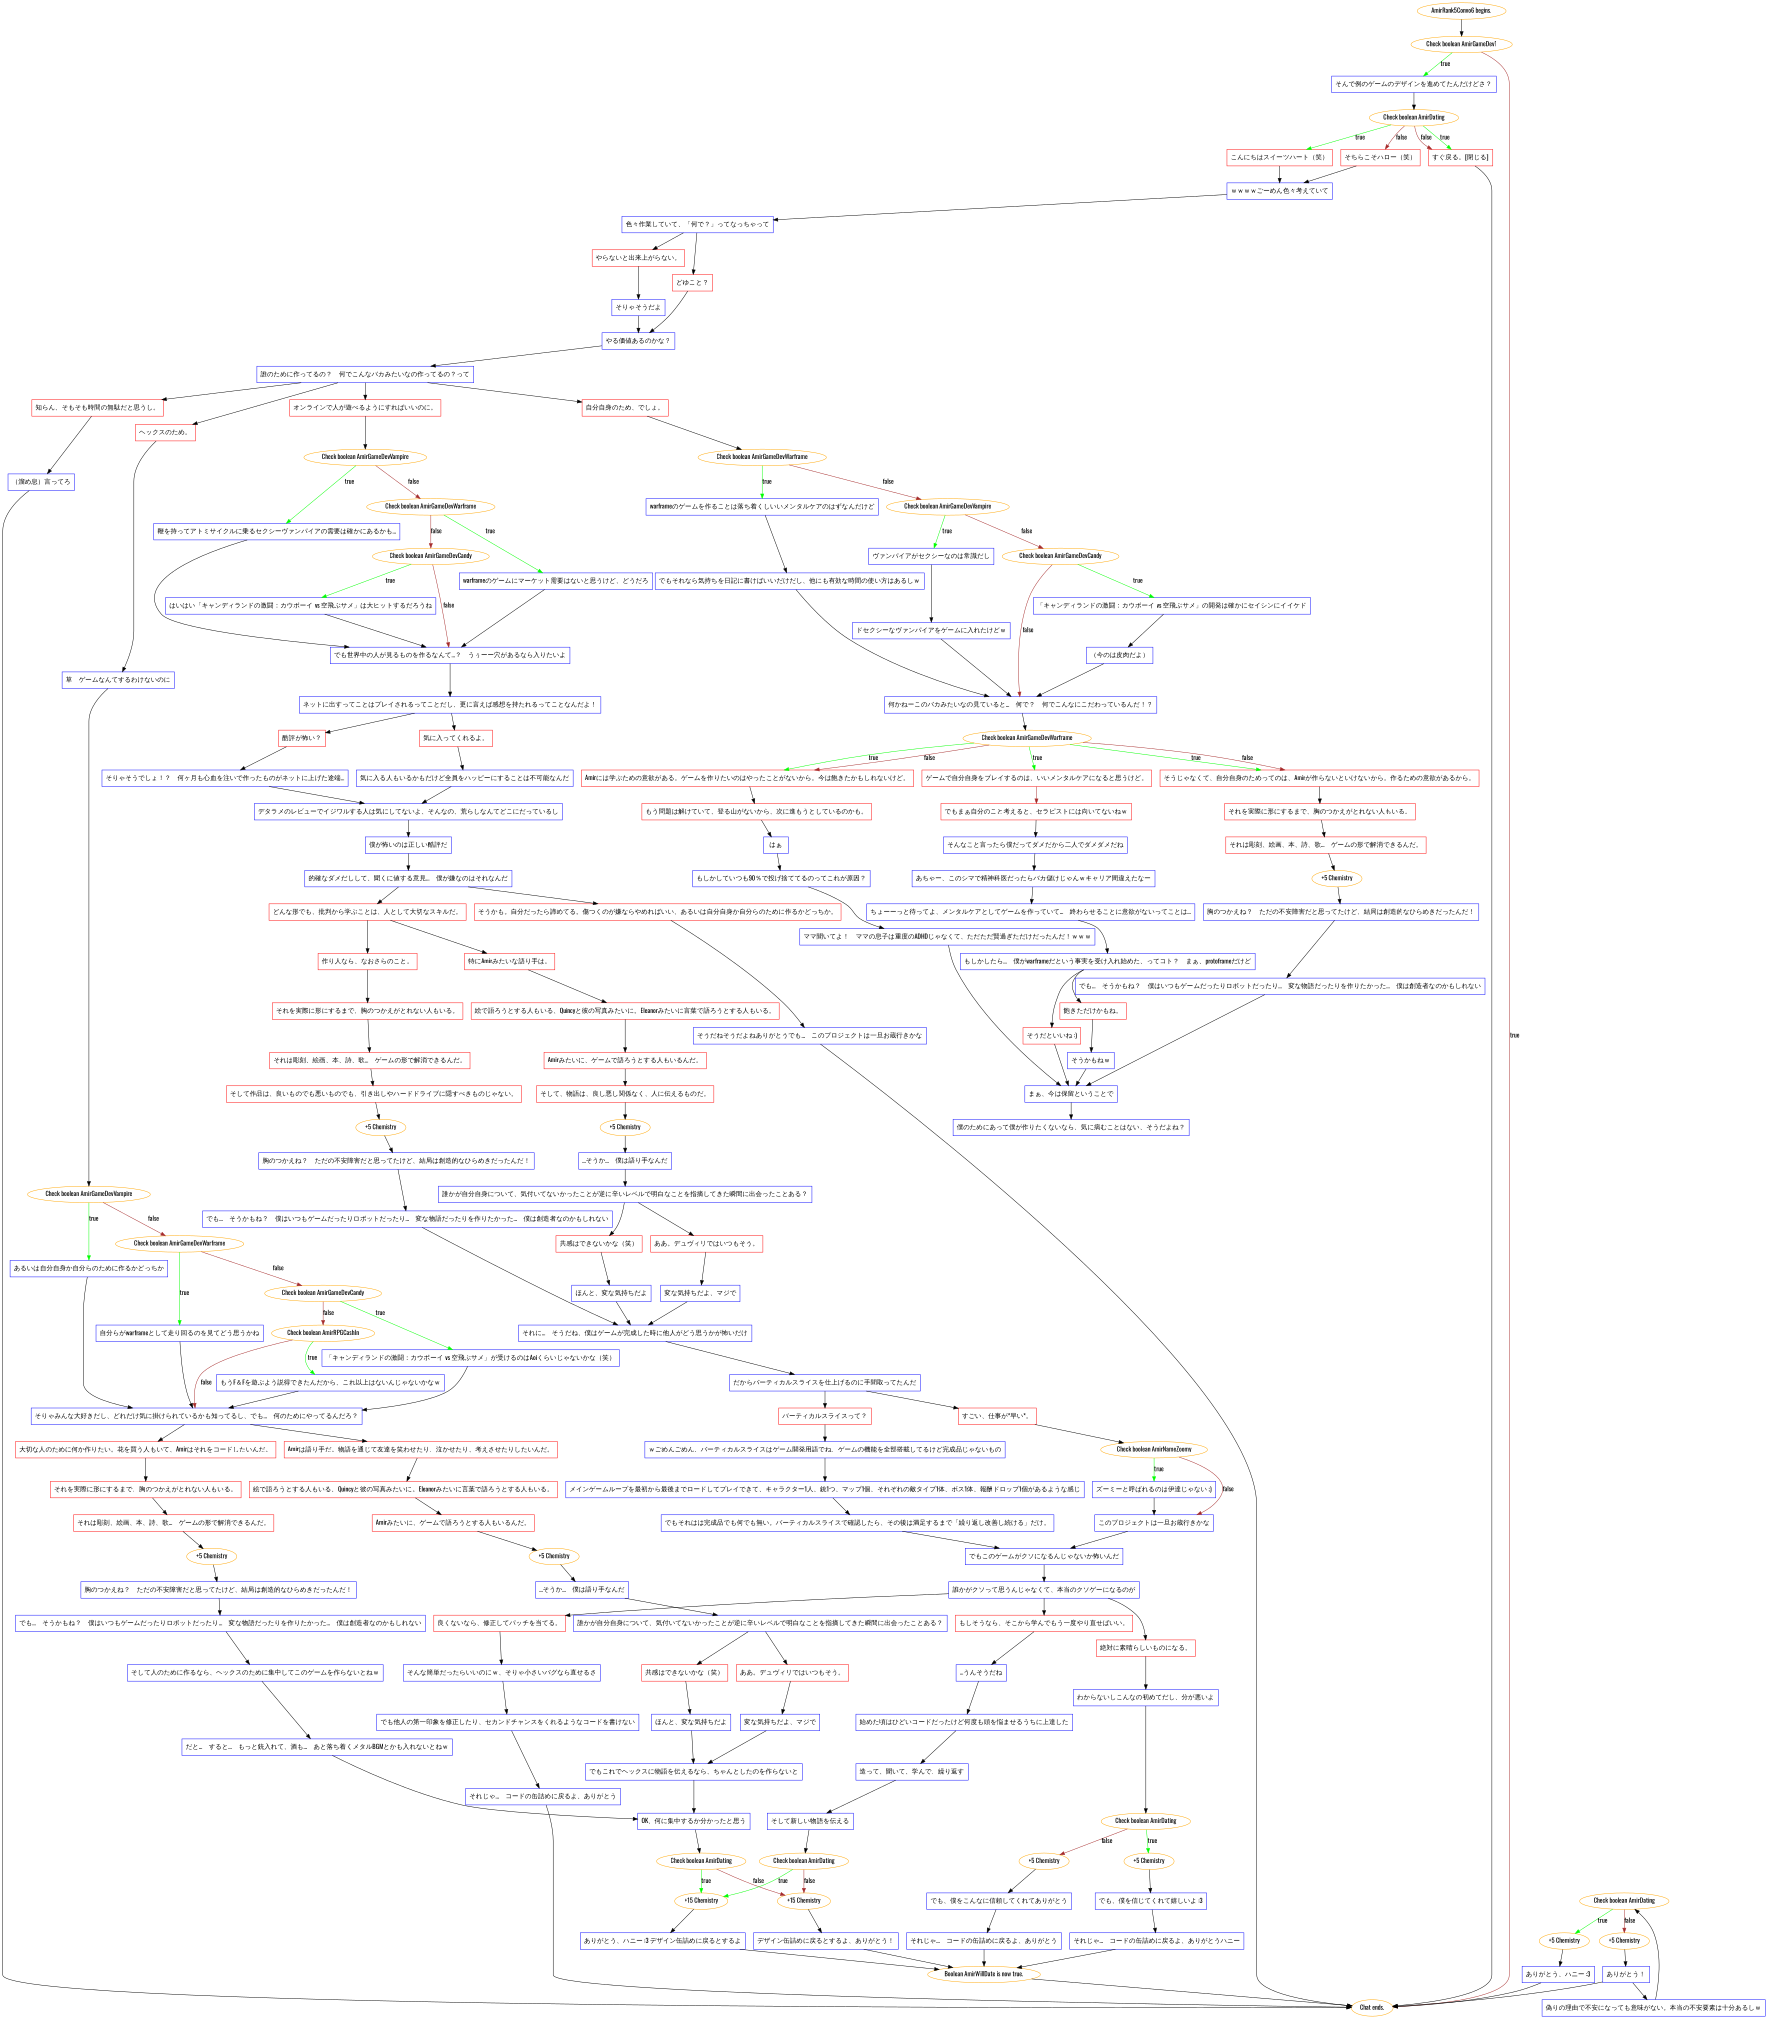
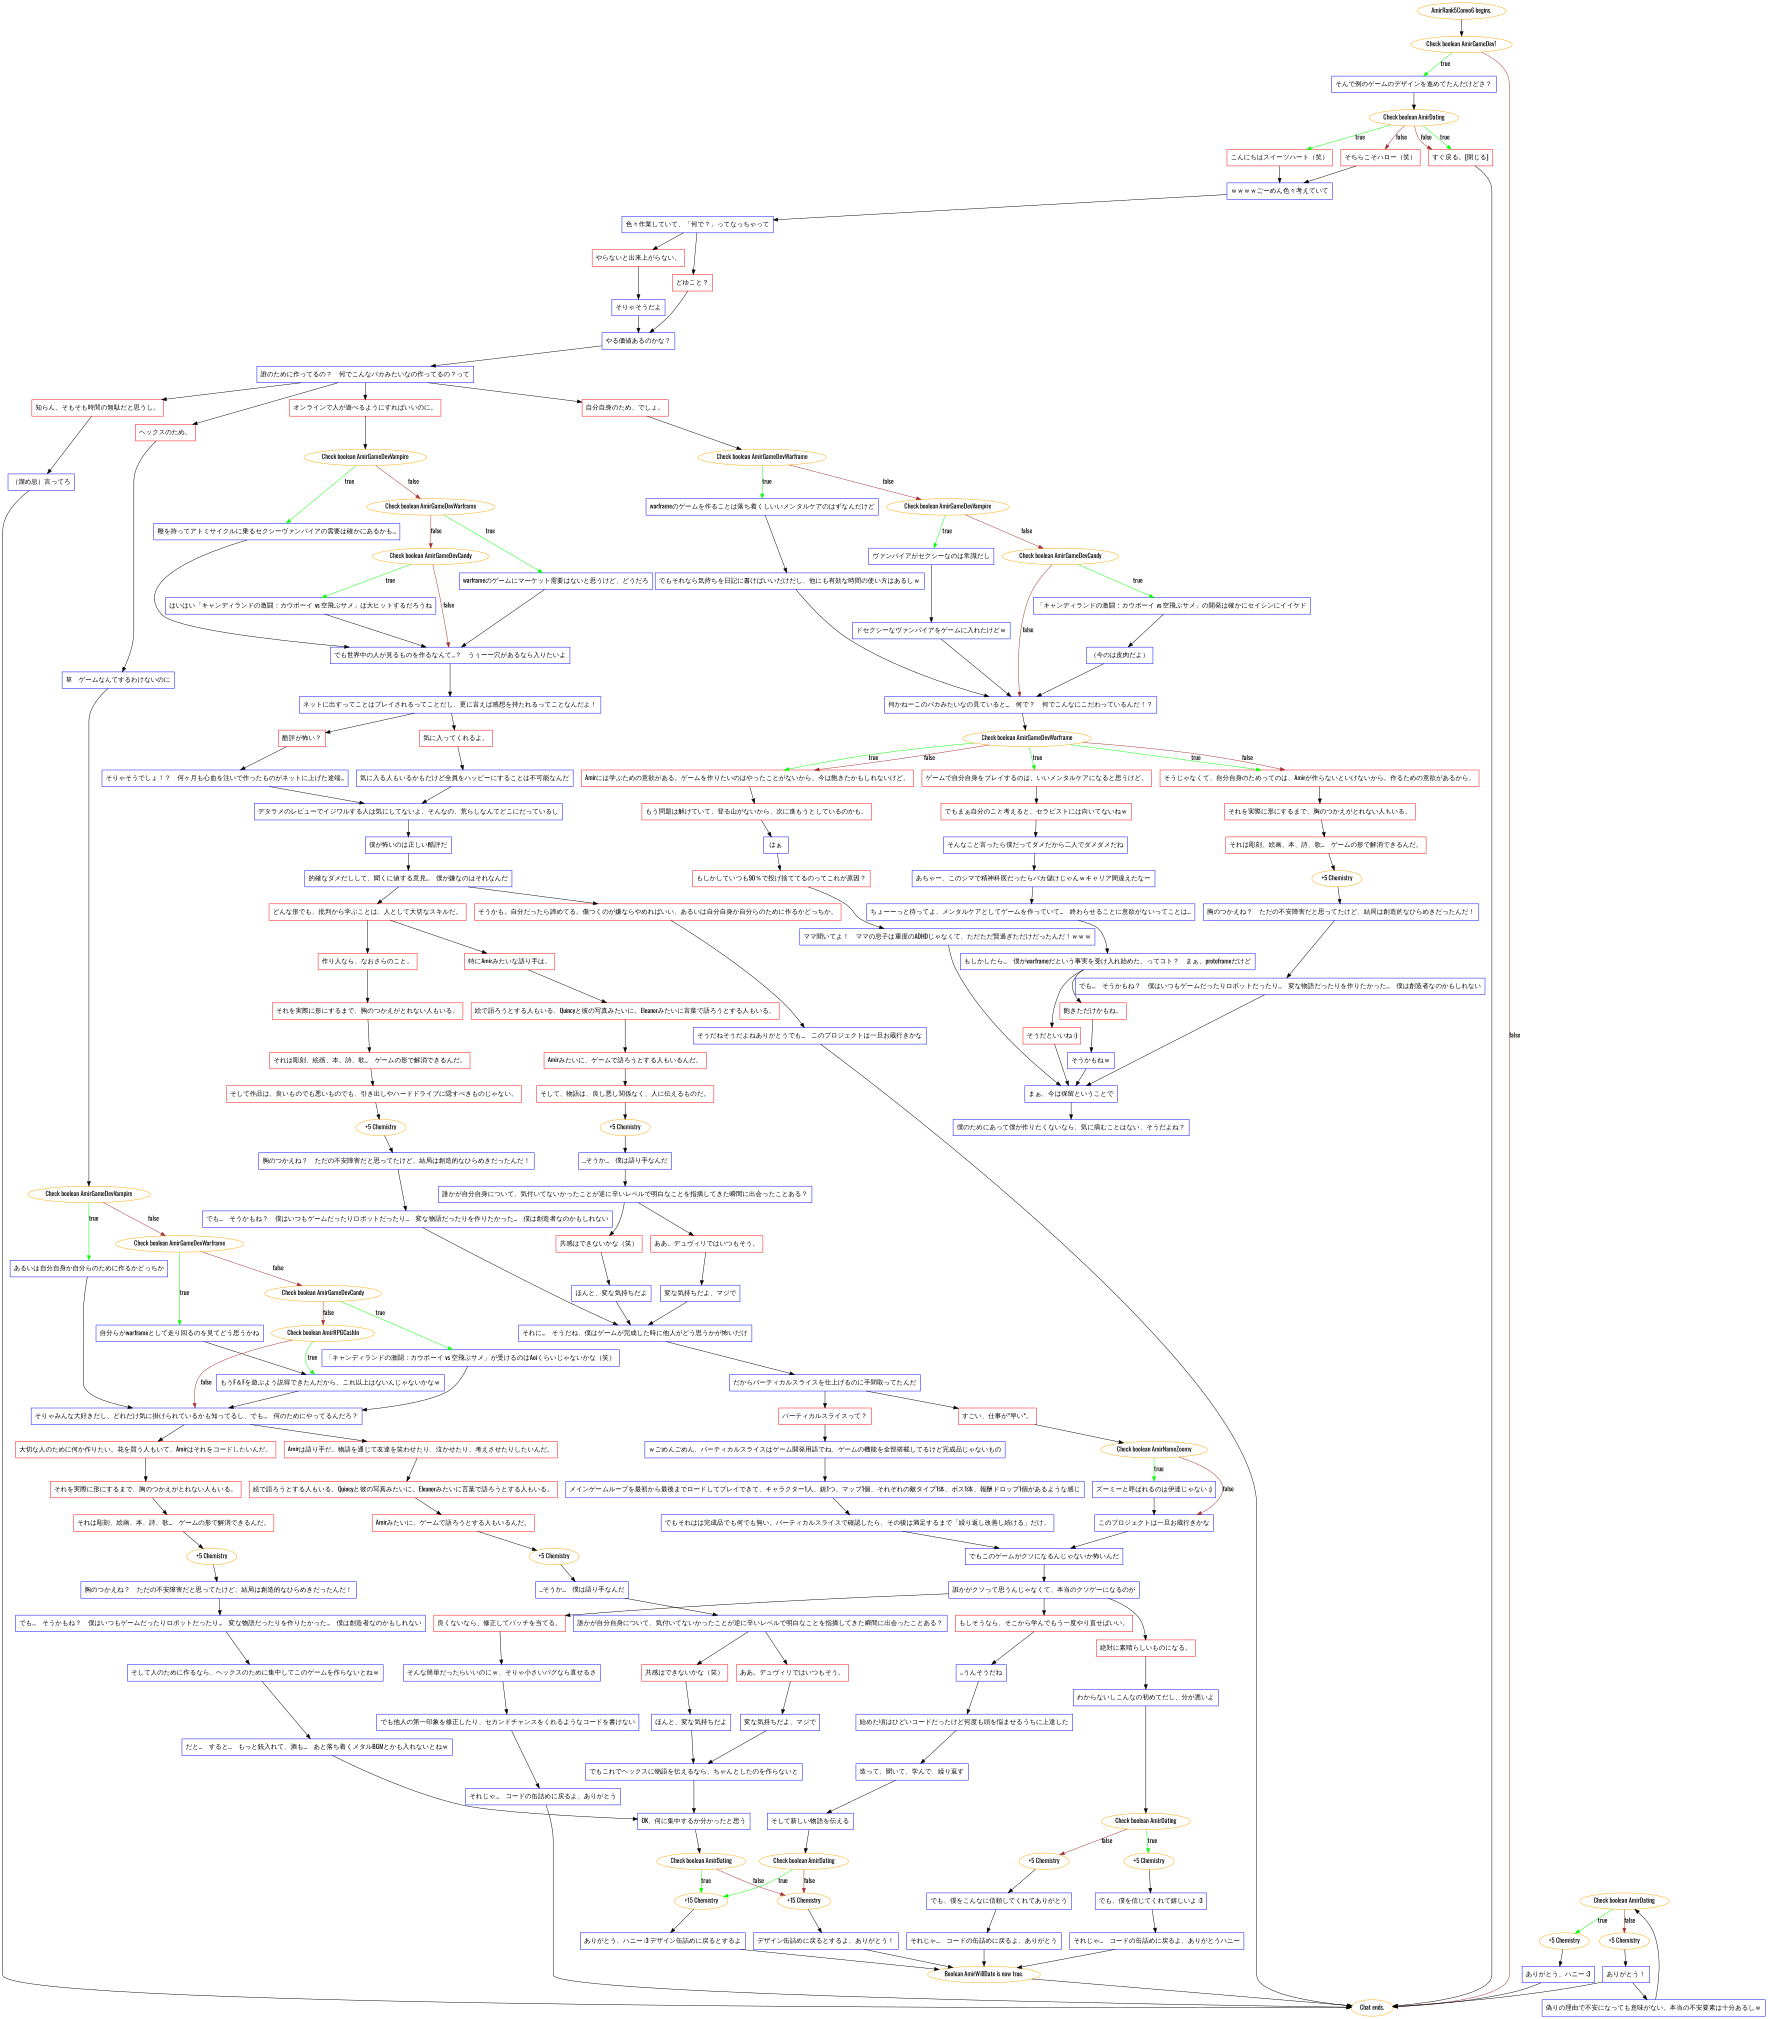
(1037, 793) -> (1037, 793)
(781, 879) -> (781, 879)
(1515, 1036) -> (1515, 1036)
(183, 1373) -> (253, 1357)
